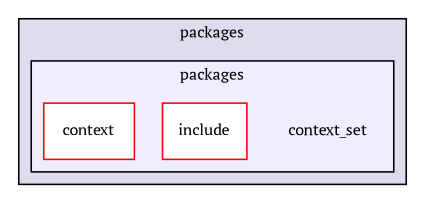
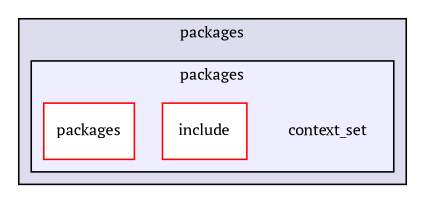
(89, 131) -> (89, 131)
